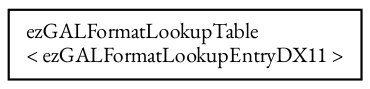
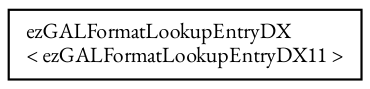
(185, 45) -> (185, 45)
